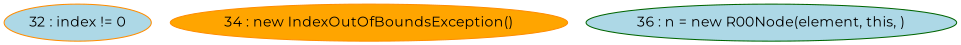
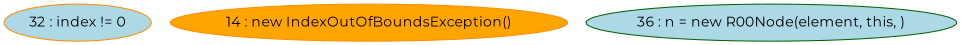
(369, 23) -> (369, 23)
